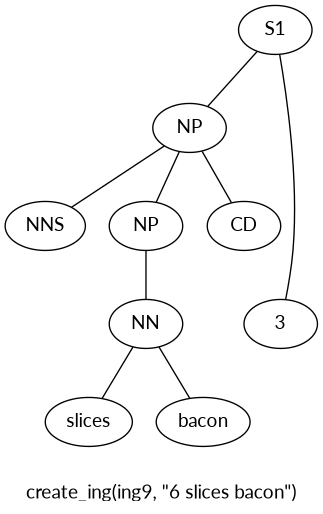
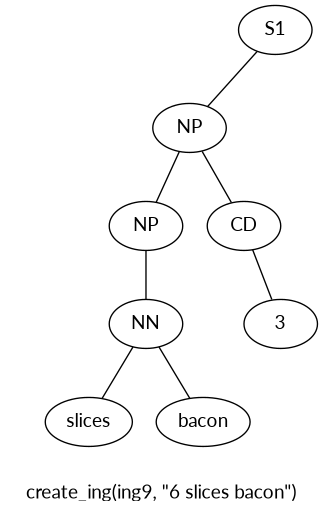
(294, 177) -> (262, 275)
(45, 226) -> none
